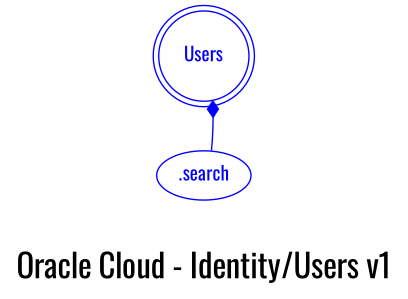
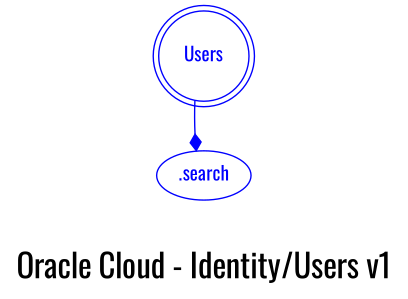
(213, 134) -> (195, 118)
